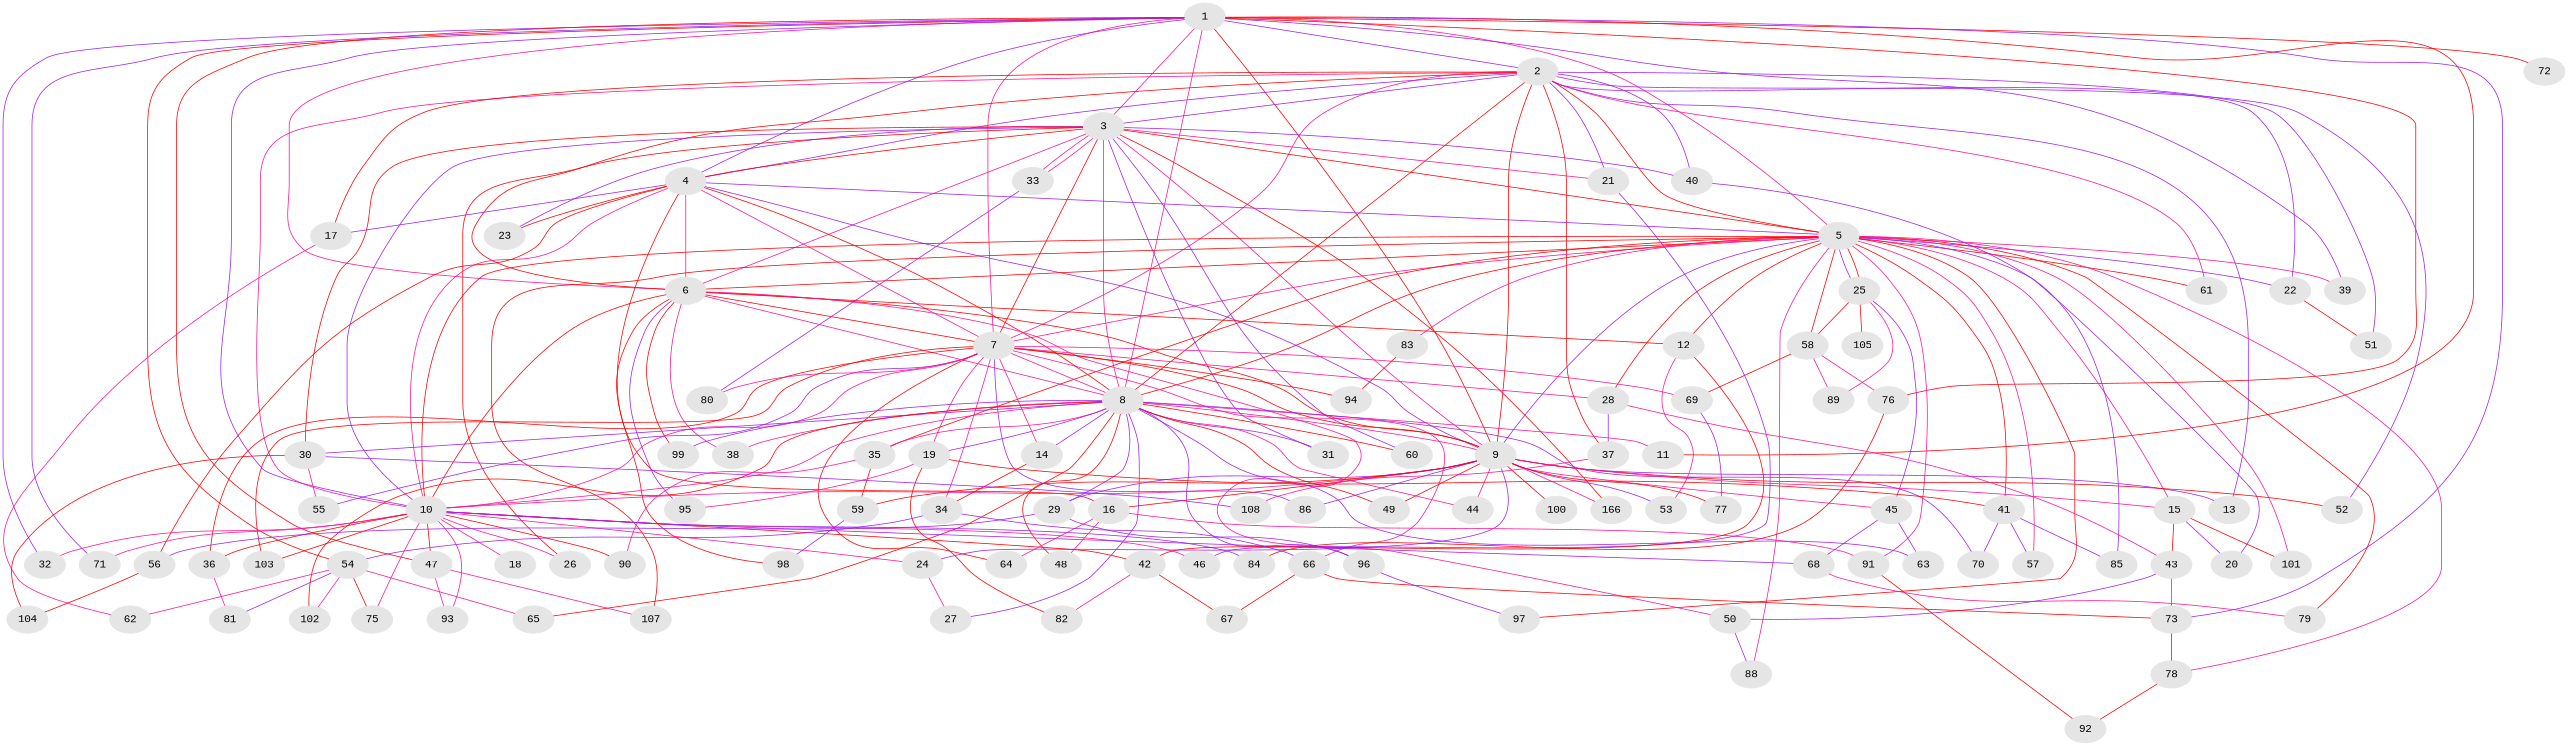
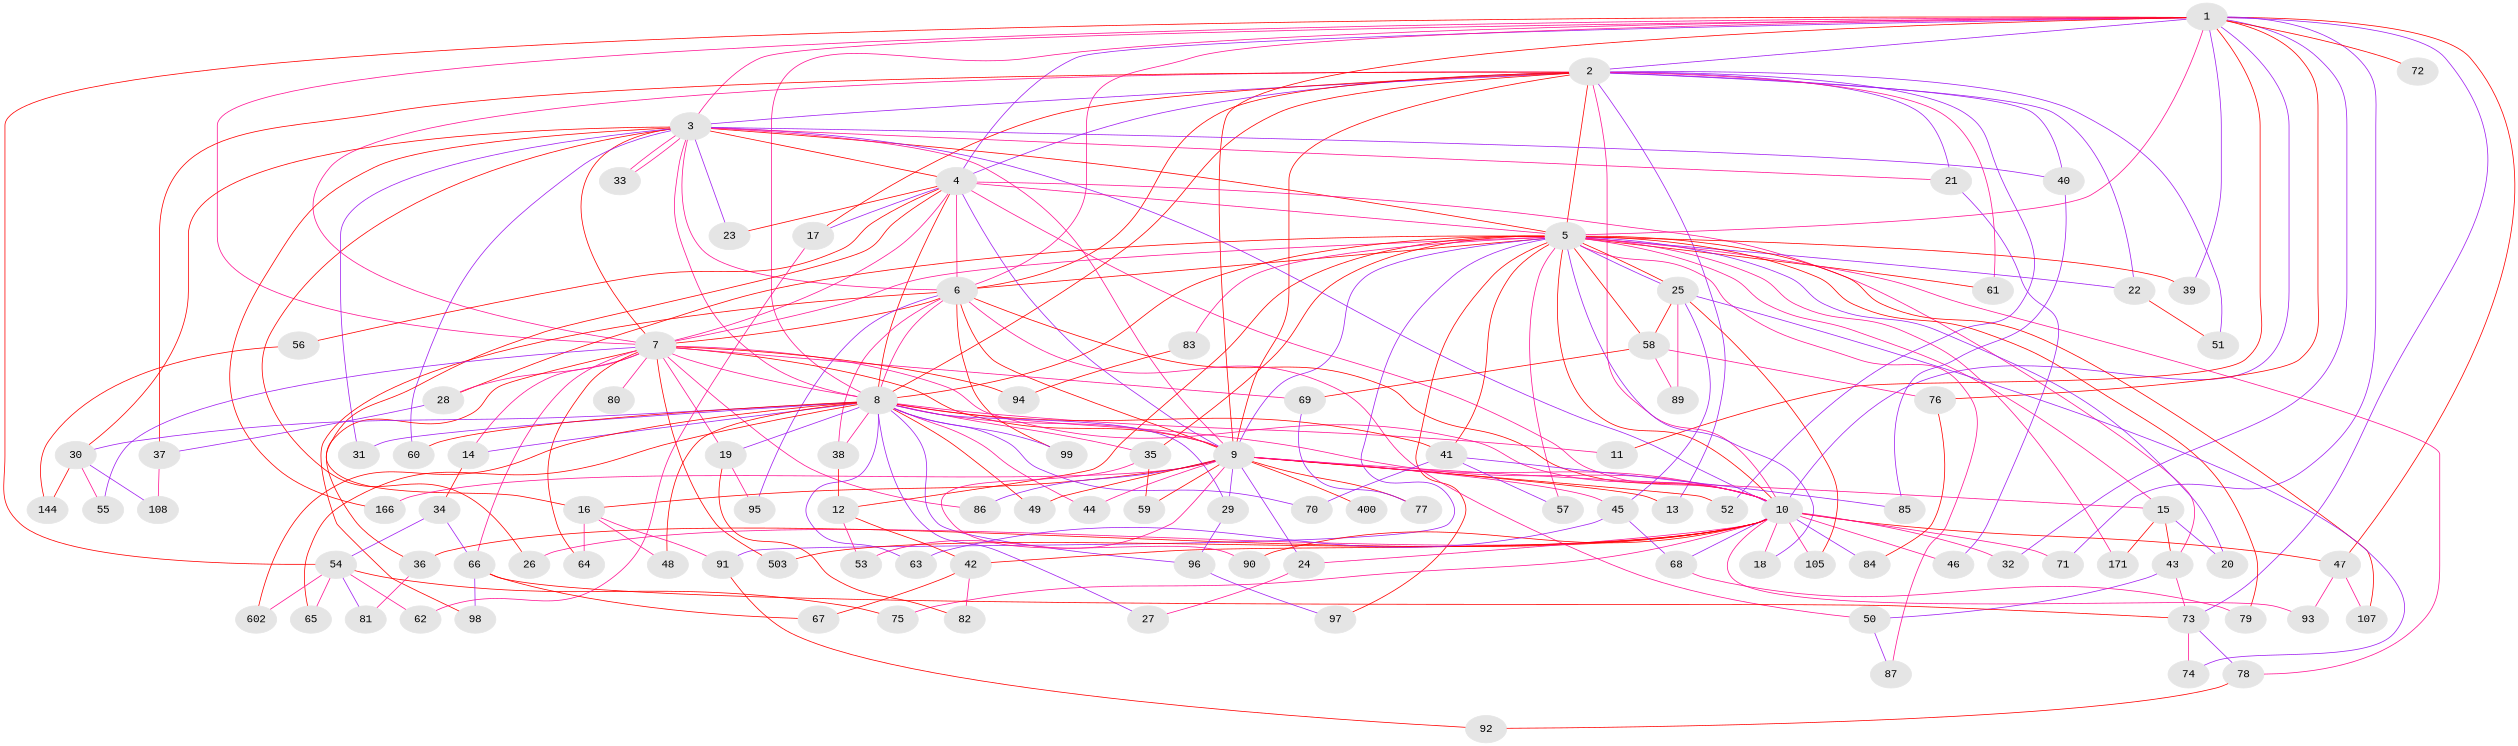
(1234, 207) -> (1261, 209)
(2095, 250) -> (1881, 248)
(870, 291) -> none
(1209, 319) -> (838, 483)
(1927, 397) -> (1454, 515)
(972, 421) -> none
none -> (1747, 450)
(1899, 458) -> (1615, 225)
(1865, 475) -> (1456, 474)
(1028, 476) -> (799, 462)
(1467, 483) -> (1164, 419)
(1606, 487) -> (1064, 548)
(1556, 510) -> (1367, 510)
(645, 528) -> none
none -> (1796, 534)
(819, 538) -> (475, 592)
(264, 565) -> (777, 565)
(2291, 565) -> (2118, 565)
(27, 620) -> (48, 510)
(310, 620) -> (256, 620)
(2171, 647) -> (2216, 647)
(1751, 674) -> (1891, 674)
none -> (2189, 674)
